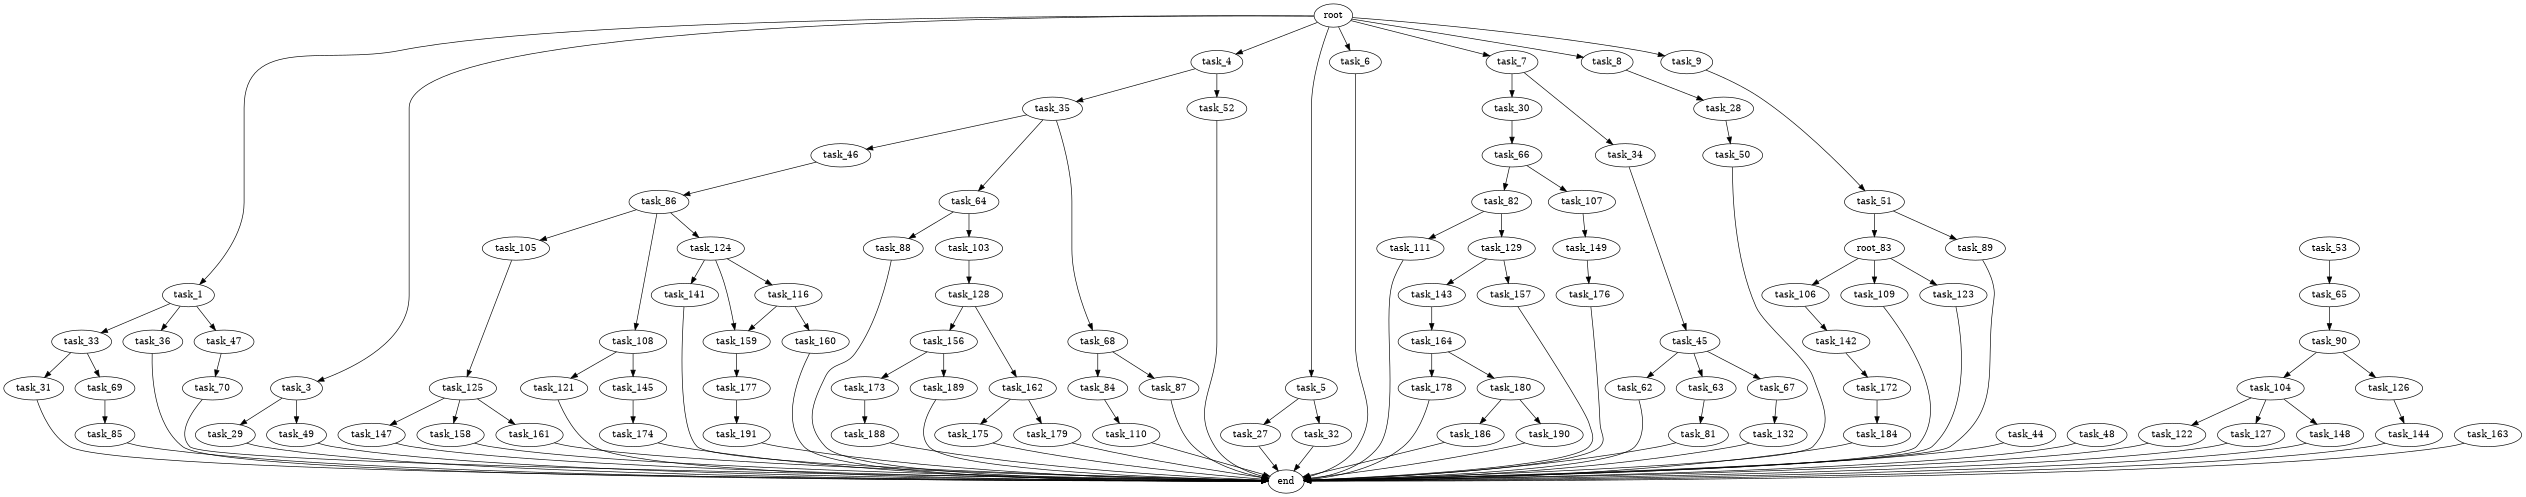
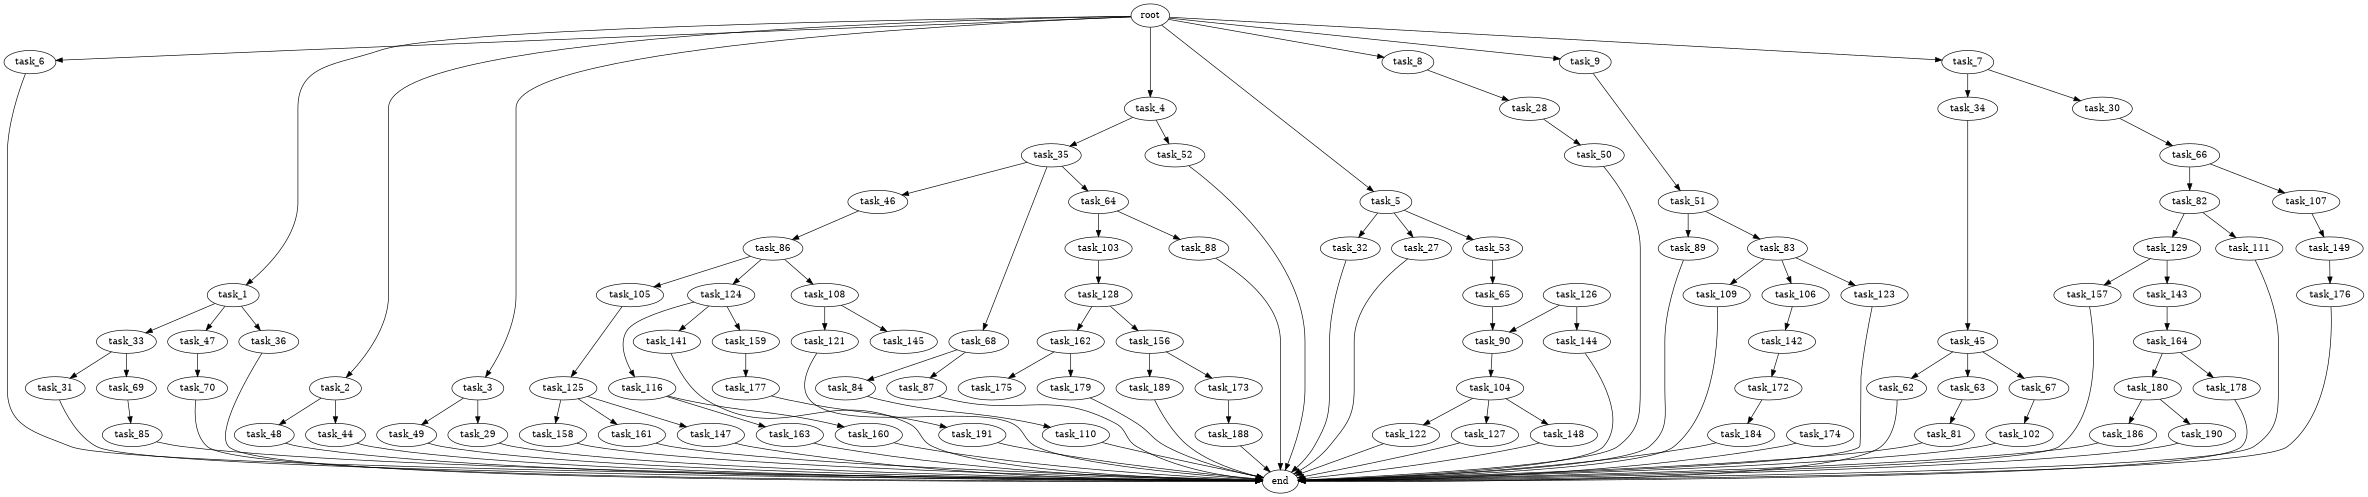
none -> (1436, 224)
(1874, 249) -> (1777, 249)
(765, 316) -> (713, 411)
(2356, 363) -> (1537, 317)
none -> (335, 388)
(633, 408) -> none
(1773, 435) -> (2020, 435)
(1127, 465) -> none
